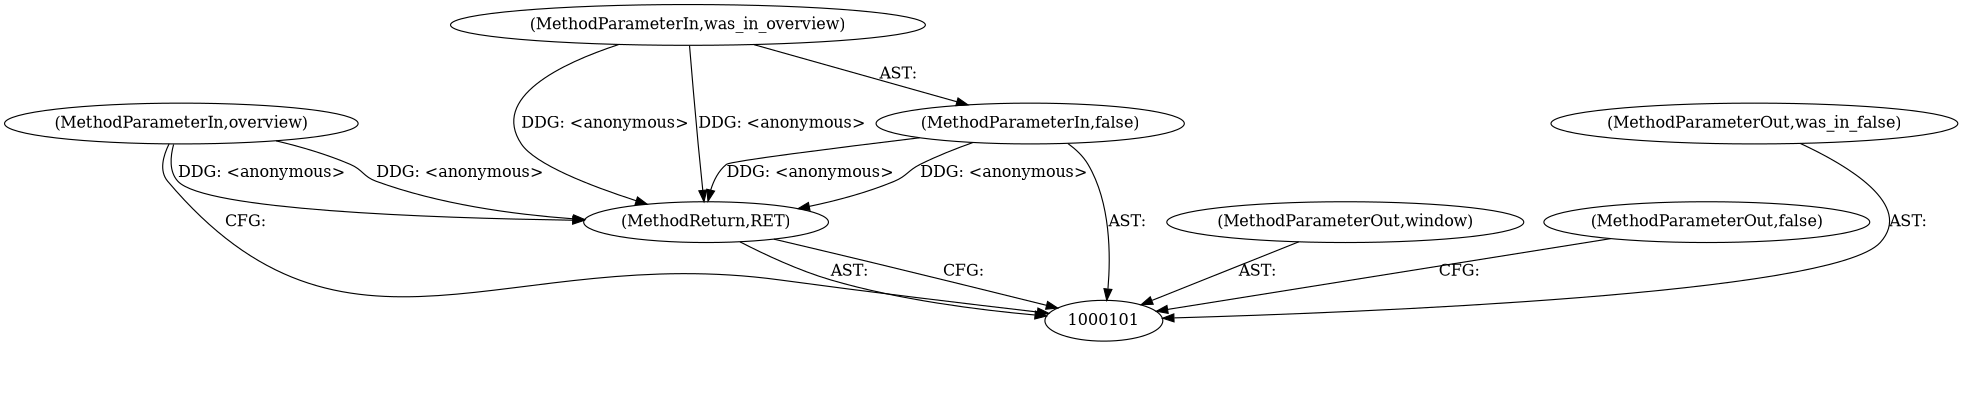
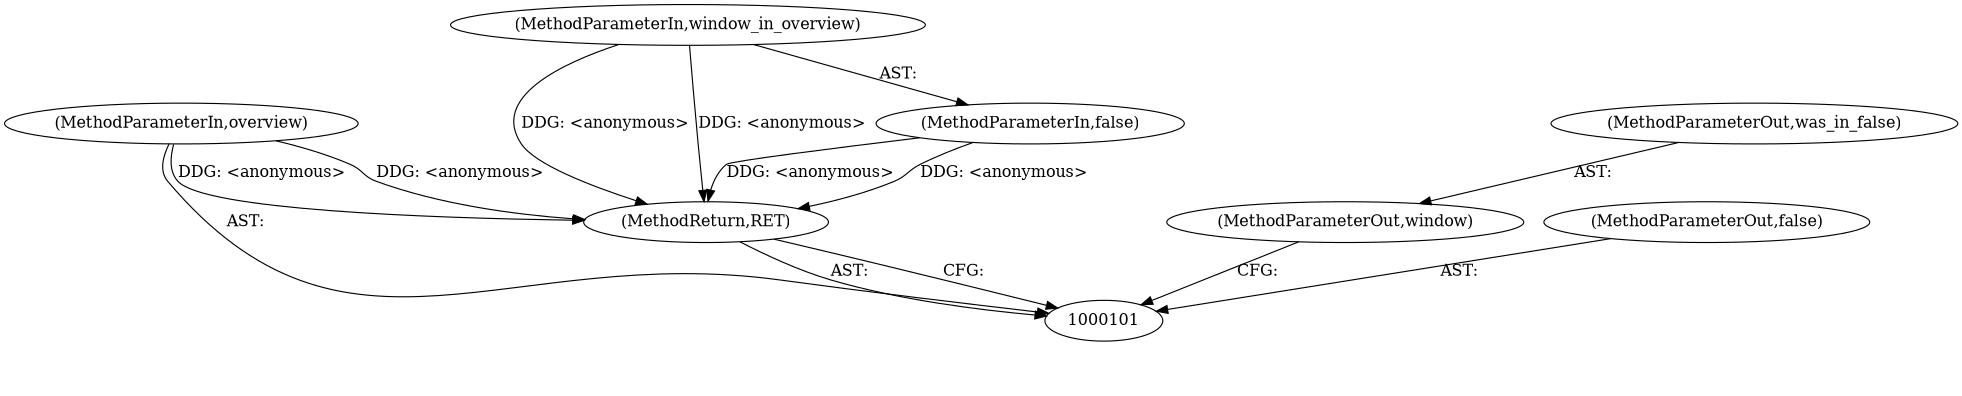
(688, 25) -> (688, 25)
(1105, 210) -> none
(248, 222) -> (248, 222)
(1260, 271) -> (1260, 271)
(1462, 271) -> (1462, 271)
(1604, 295) -> (1555, 172)
